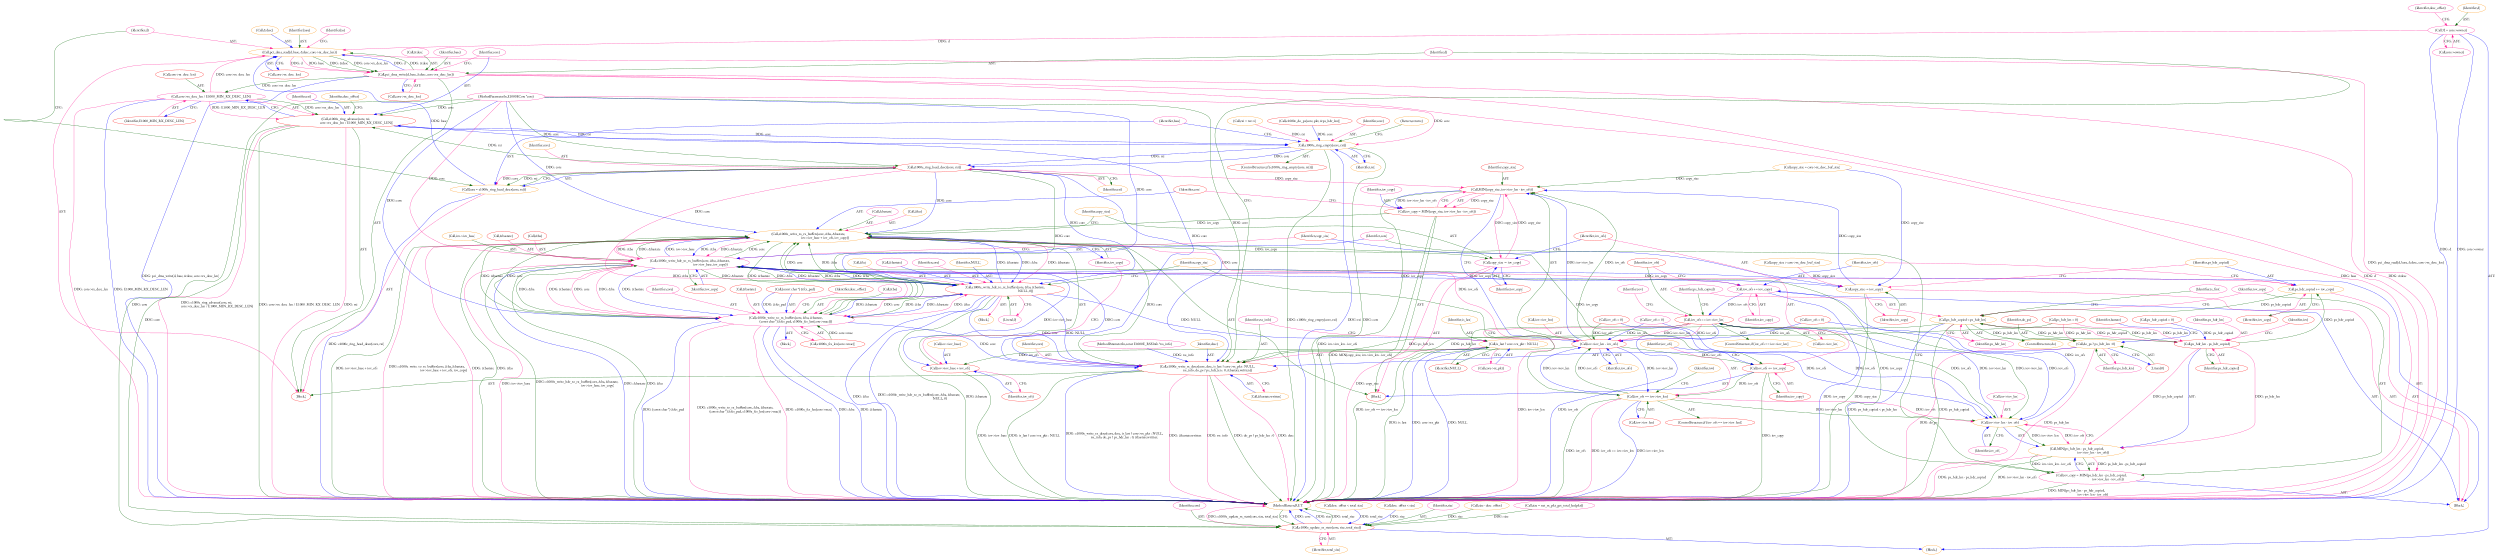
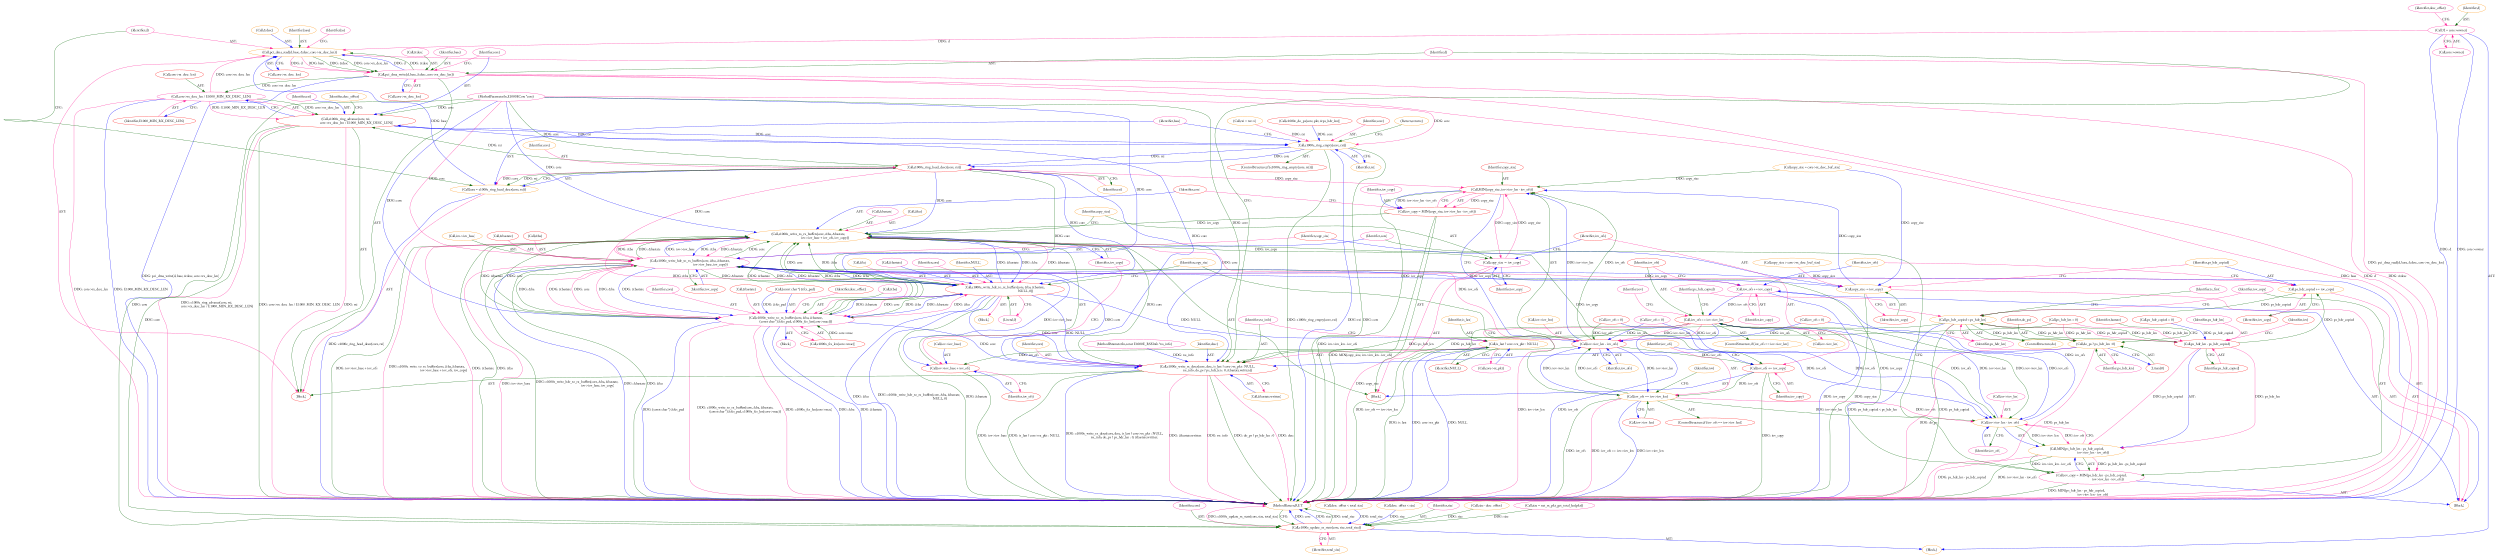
(2188, 331) -> (2188, 331)
